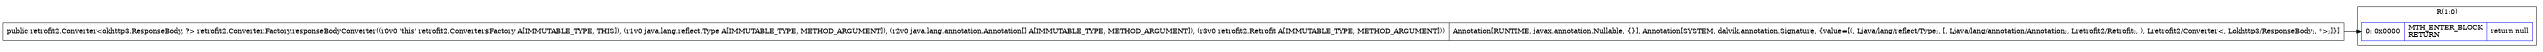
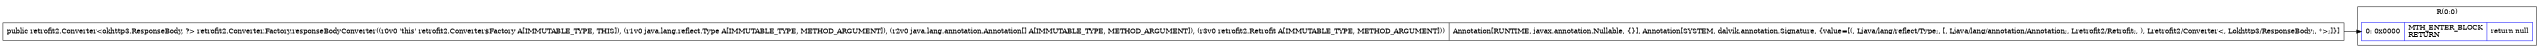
(2447, 12) -> (2447, 12)
